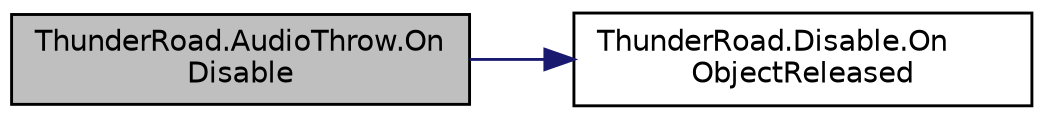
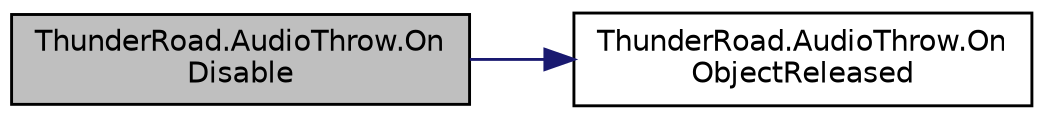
(803, 59) -> (803, 59)
